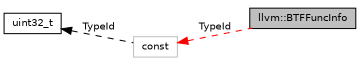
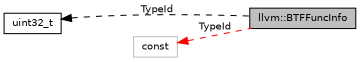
(102, 37) -> (161, 15)
